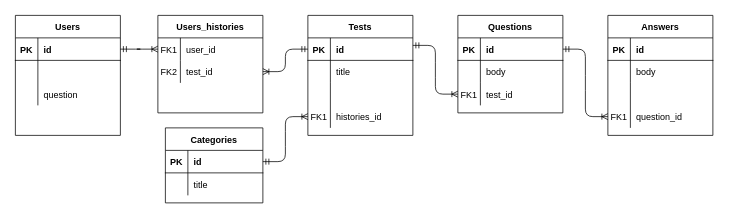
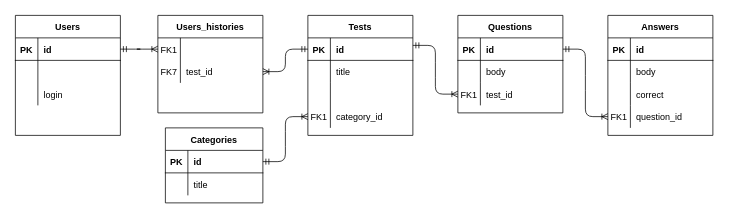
(222, 49) -> none
(169, 72) -> (169, 72)
none -> (672, 94)
(62, 95) -> (54, 95)
(363, 117) -> (363, 117)
